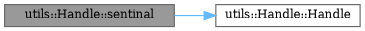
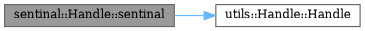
(89, 16) -> (89, 16)
